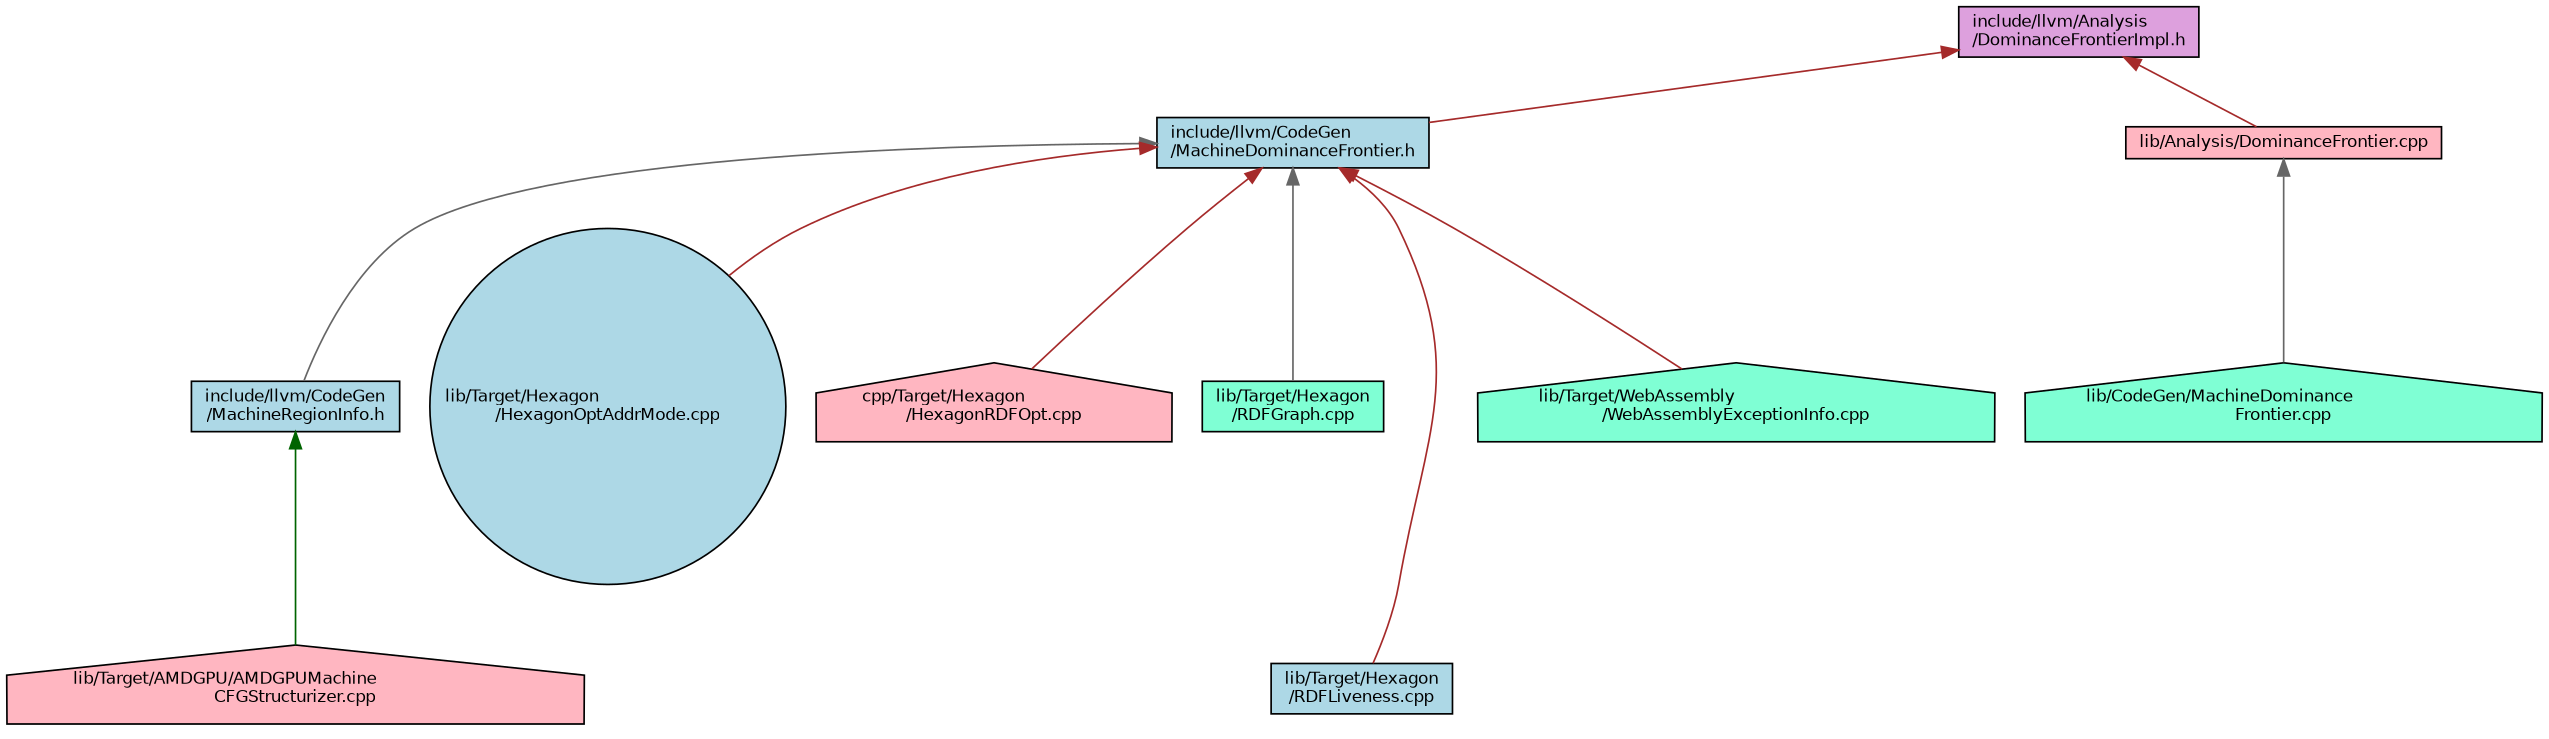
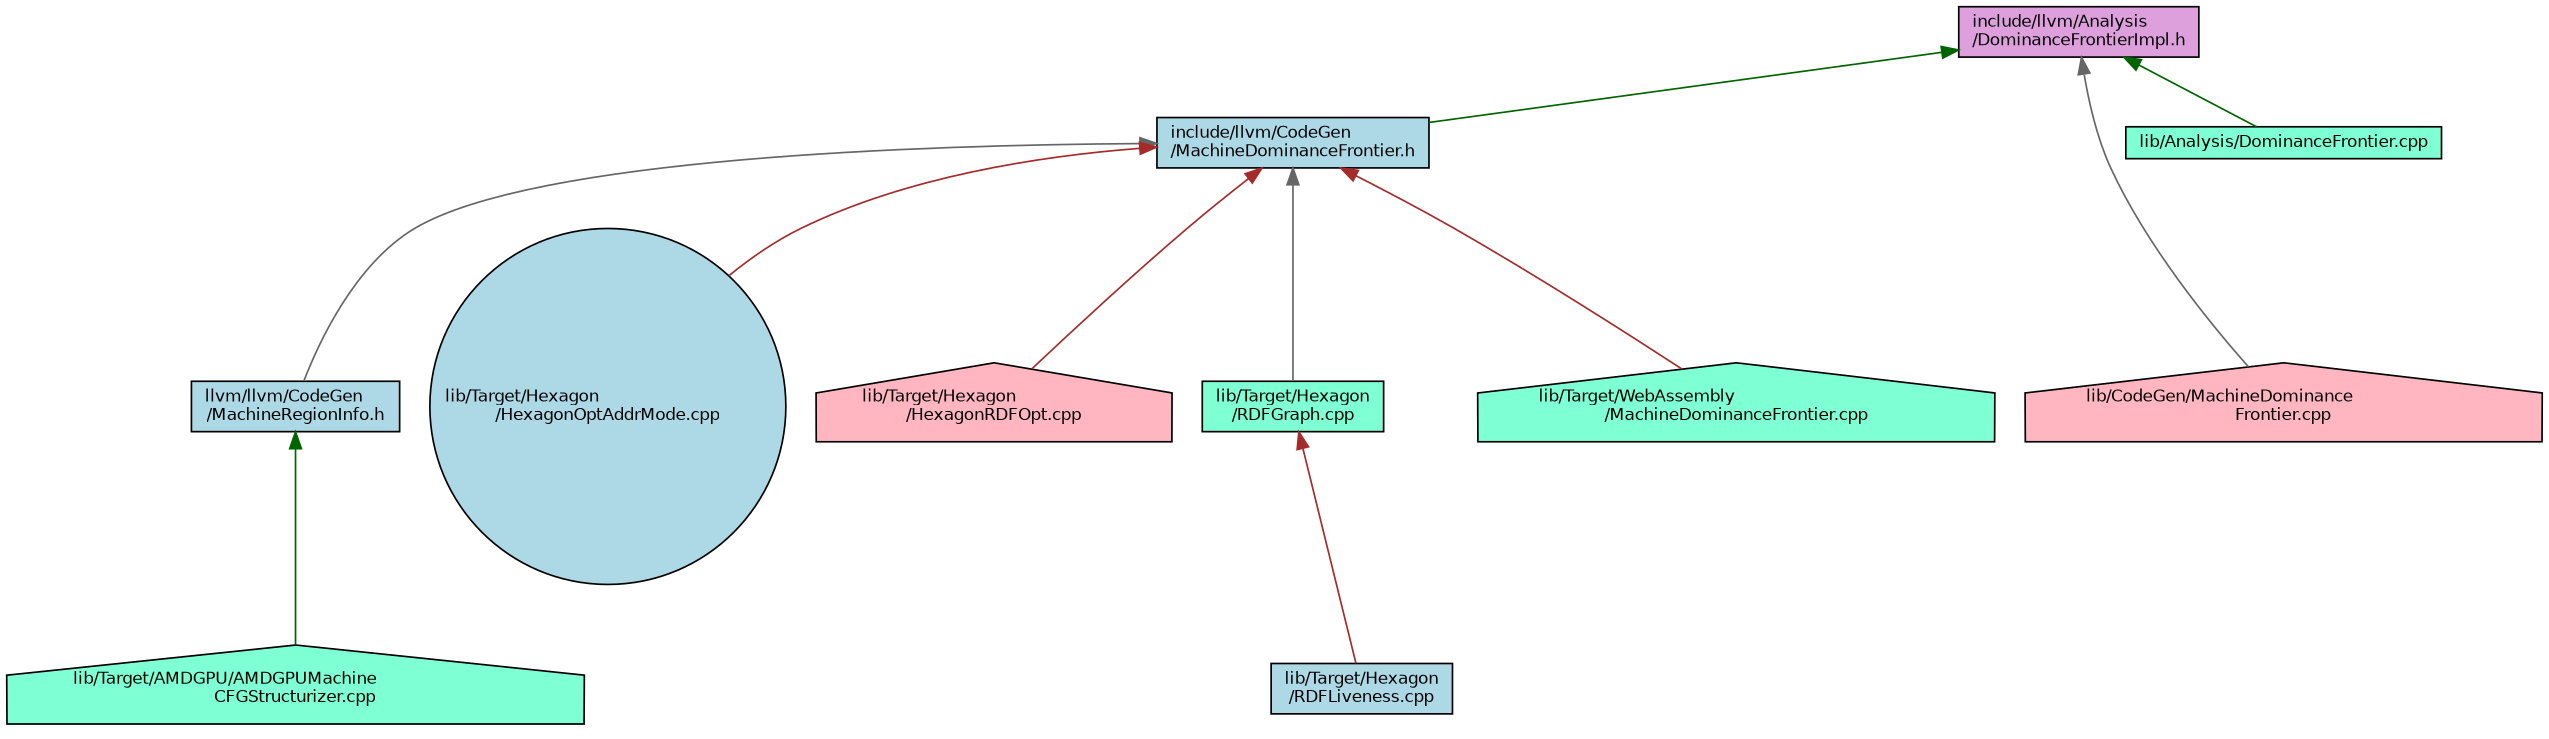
(1685, 87) -> (1685, 87)
(2198, 96) -> (2198, 96)
(2284, 143) -> (2284, 143)
(2284, 269) -> (2146, 232)
(296, 406) -> (296, 406)
(994, 406) -> (994, 406)
(1736, 406) -> (1736, 406)
(2284, 406) -> (2284, 406)
(1433, 412) -> (1329, 556)
(296, 689) -> (296, 689)
